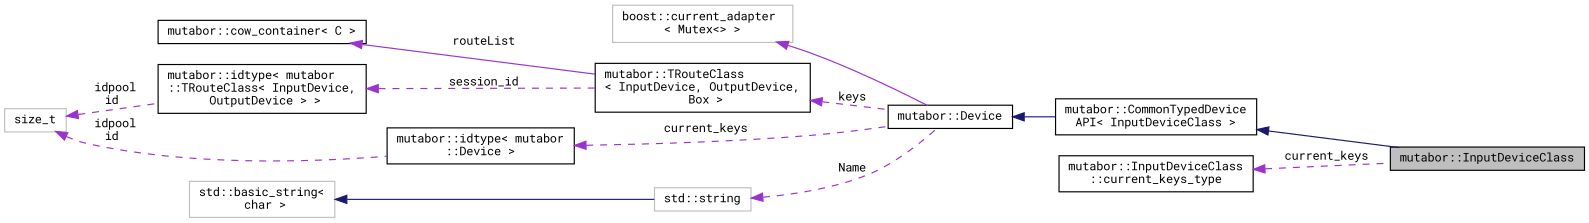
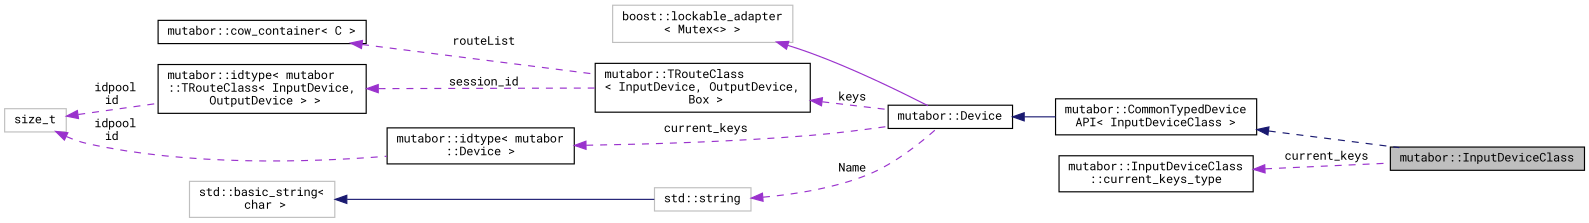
(703, 24) -> (703, 24)
(478, 59) -> (478, 59)
(1334, 139) -> (1334, 139)
